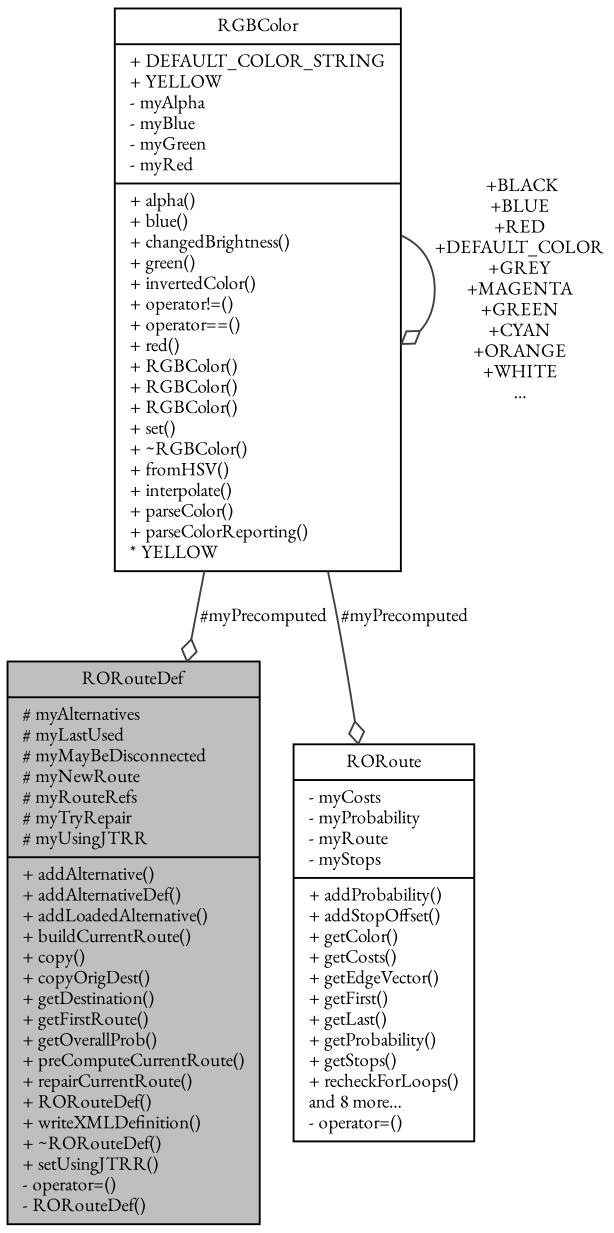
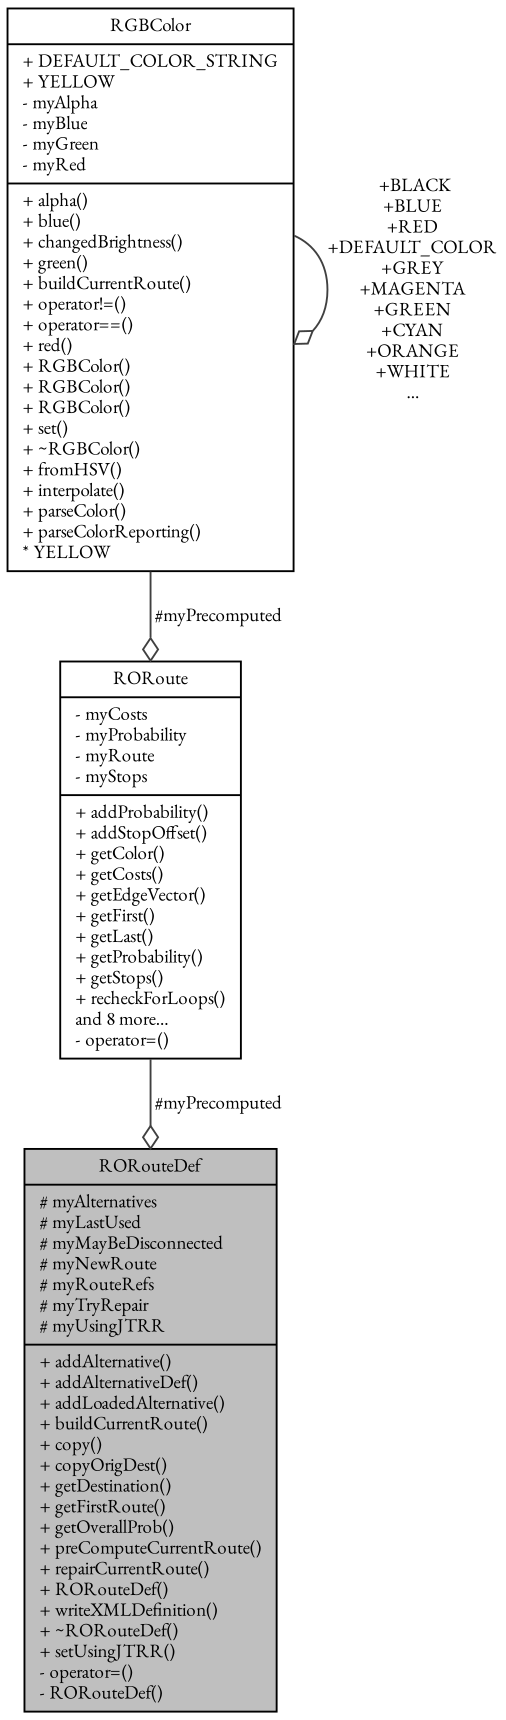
(193, 283) -> (107, 283)
(198, 605) -> (151, 1093)
